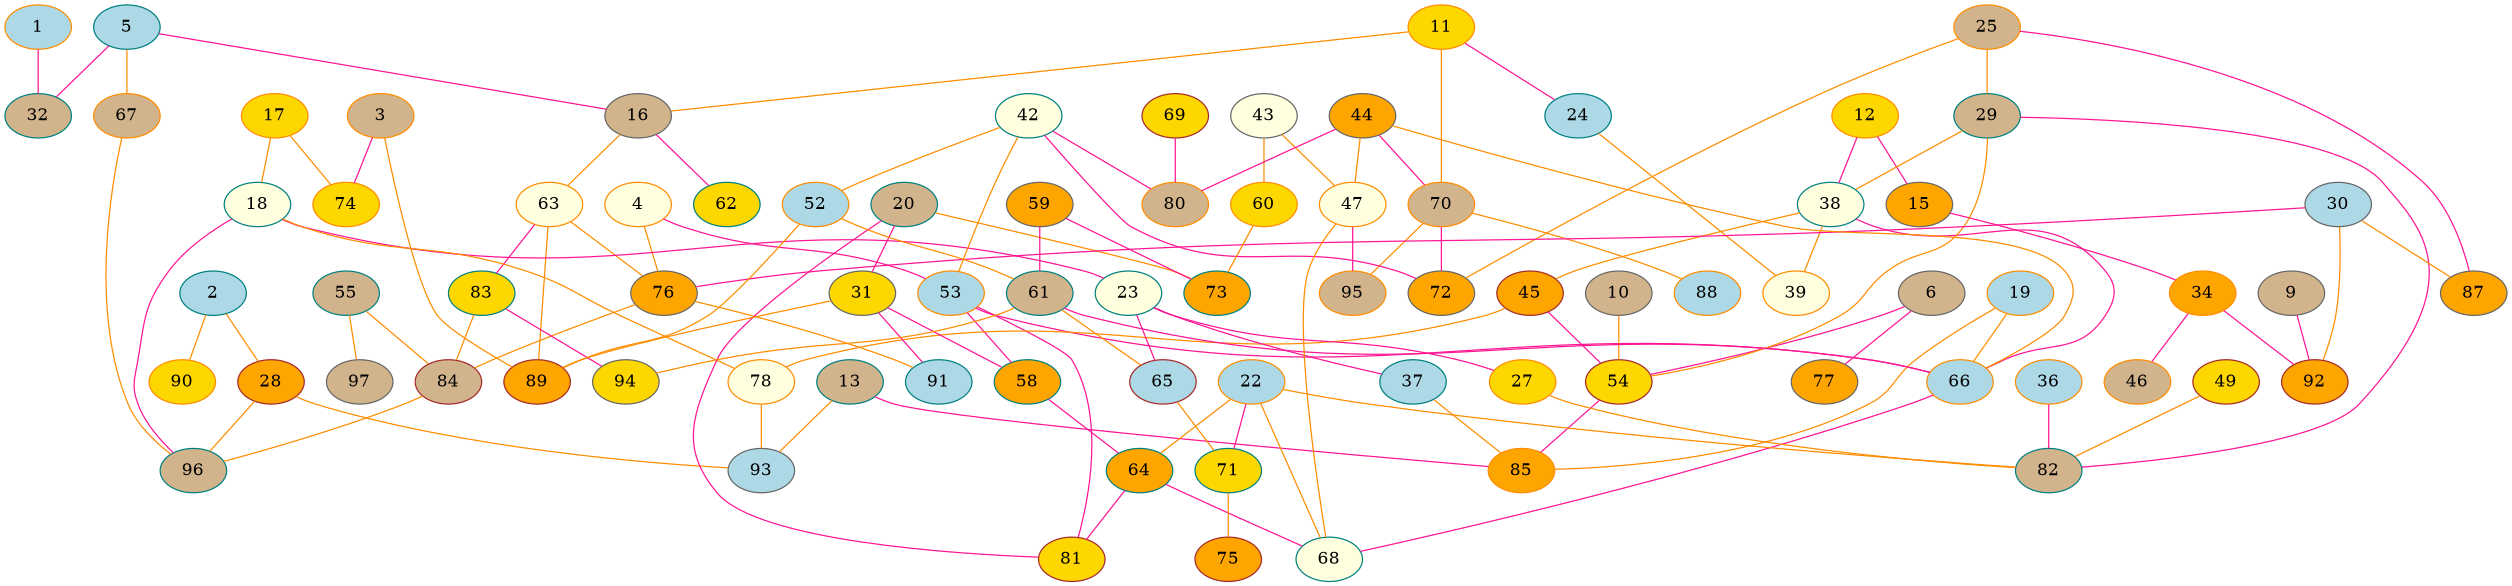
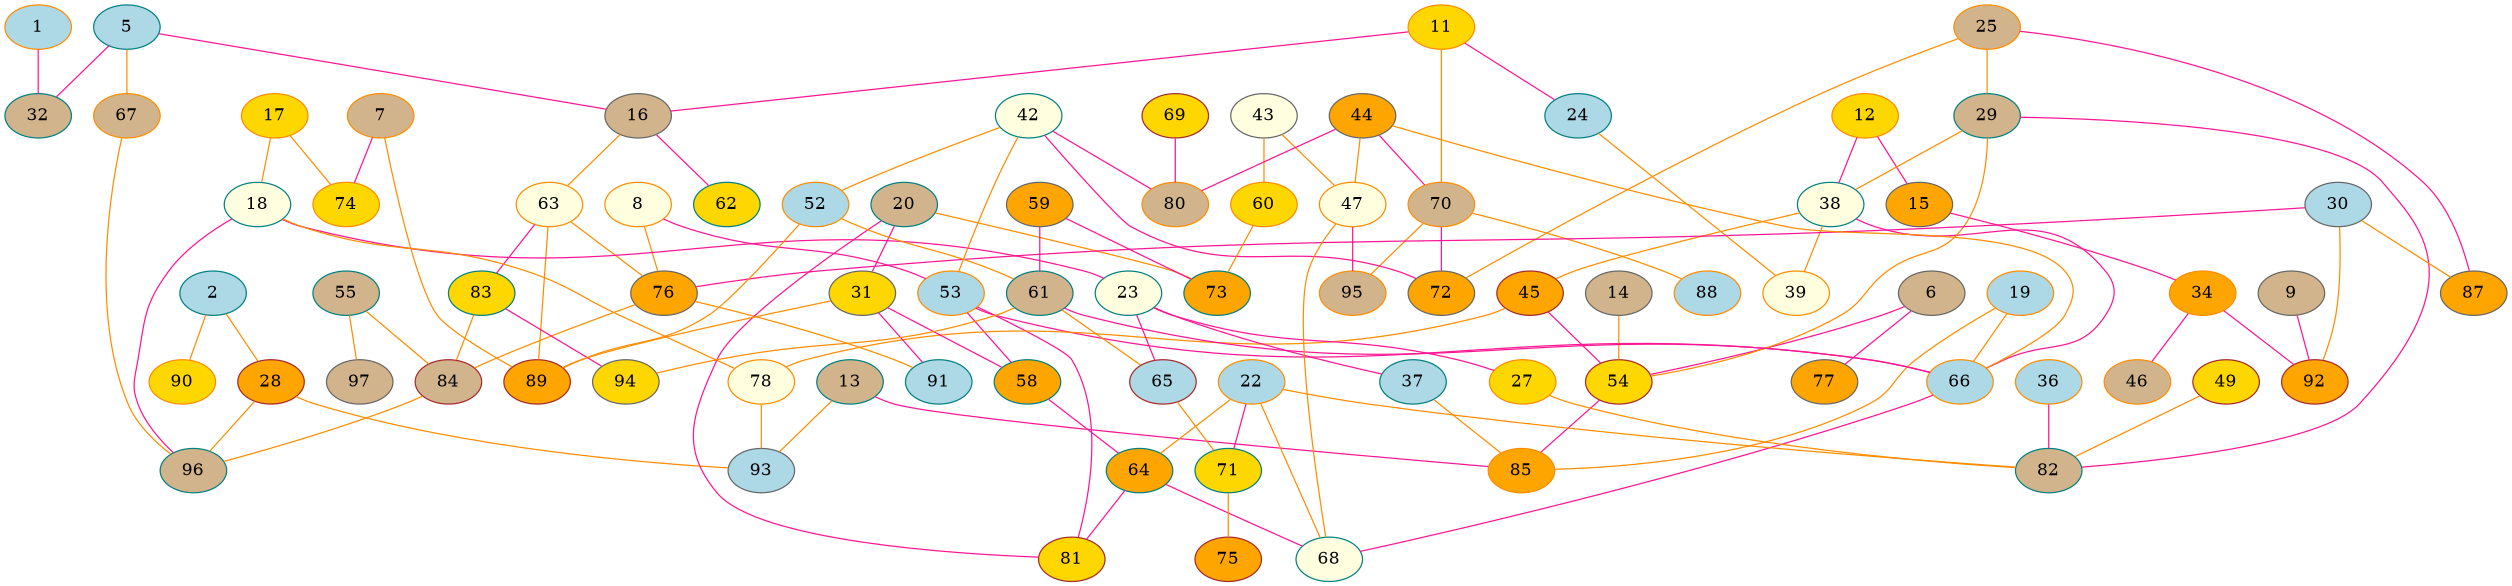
(1040, 71) -> (1040, 71)
(381, 116) -> (381, 116)
(638, 205) -> (638, 205)
(1619, 293) -> (1619, 293)
